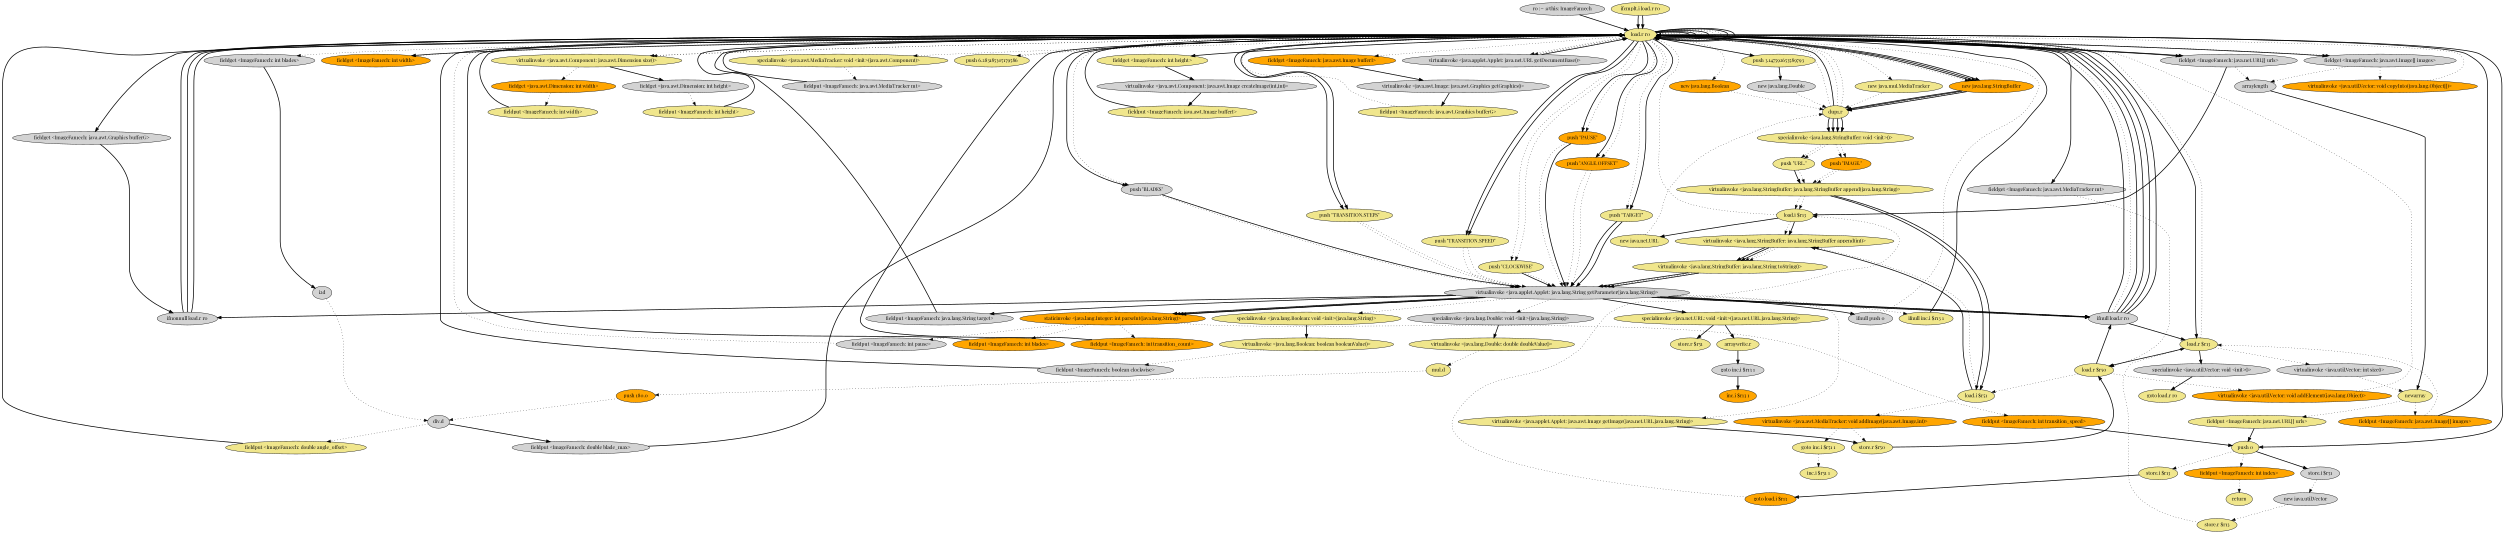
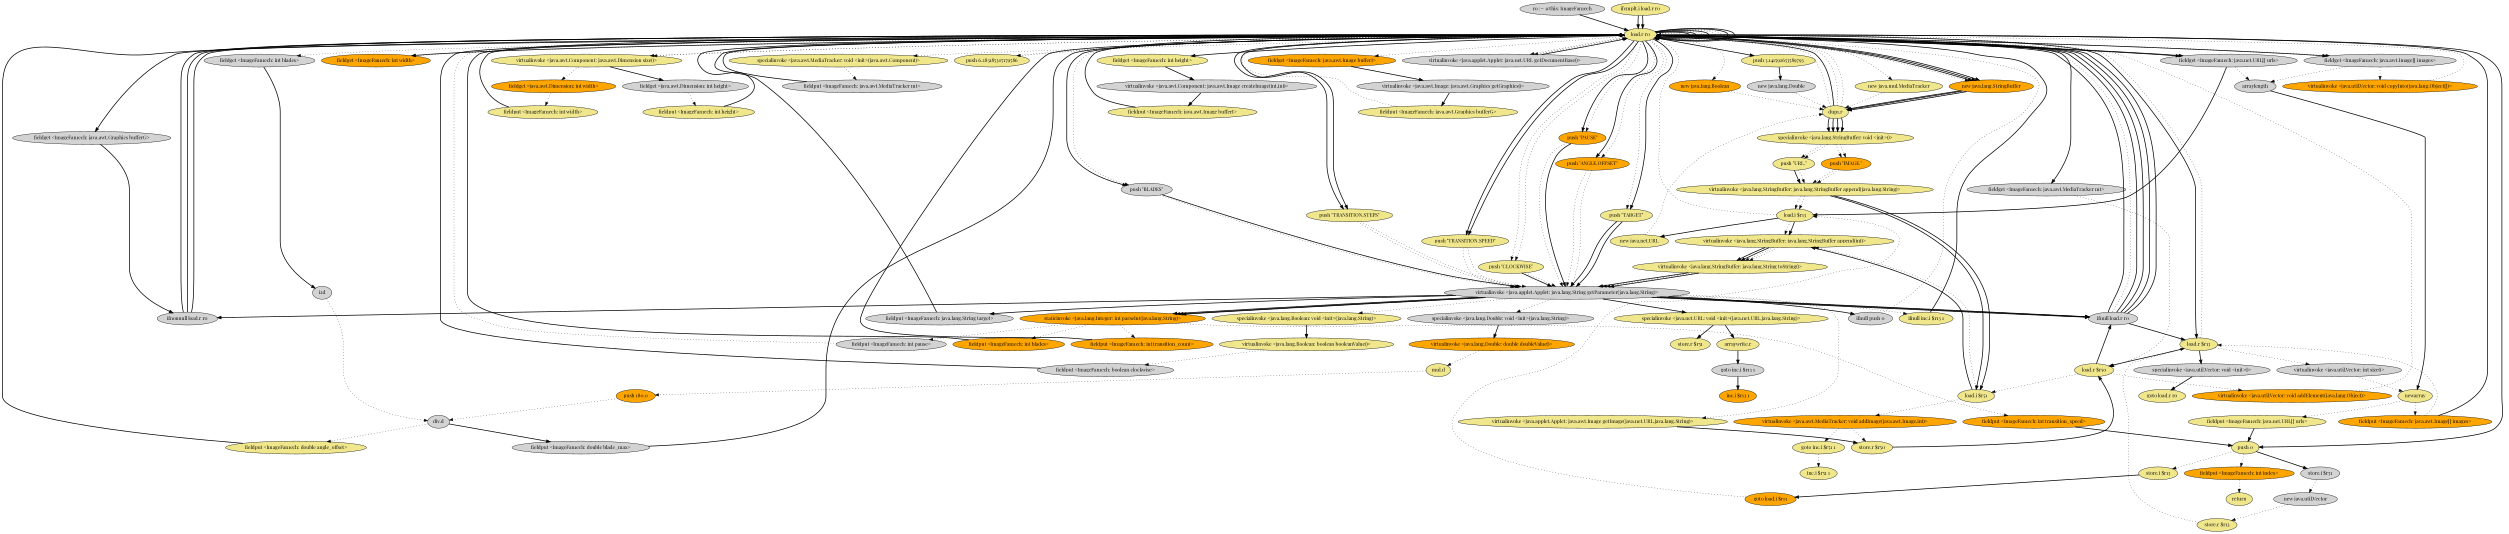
(1778, 61) -> (1778, 61)
(1492, 344) -> (1492, 344)
